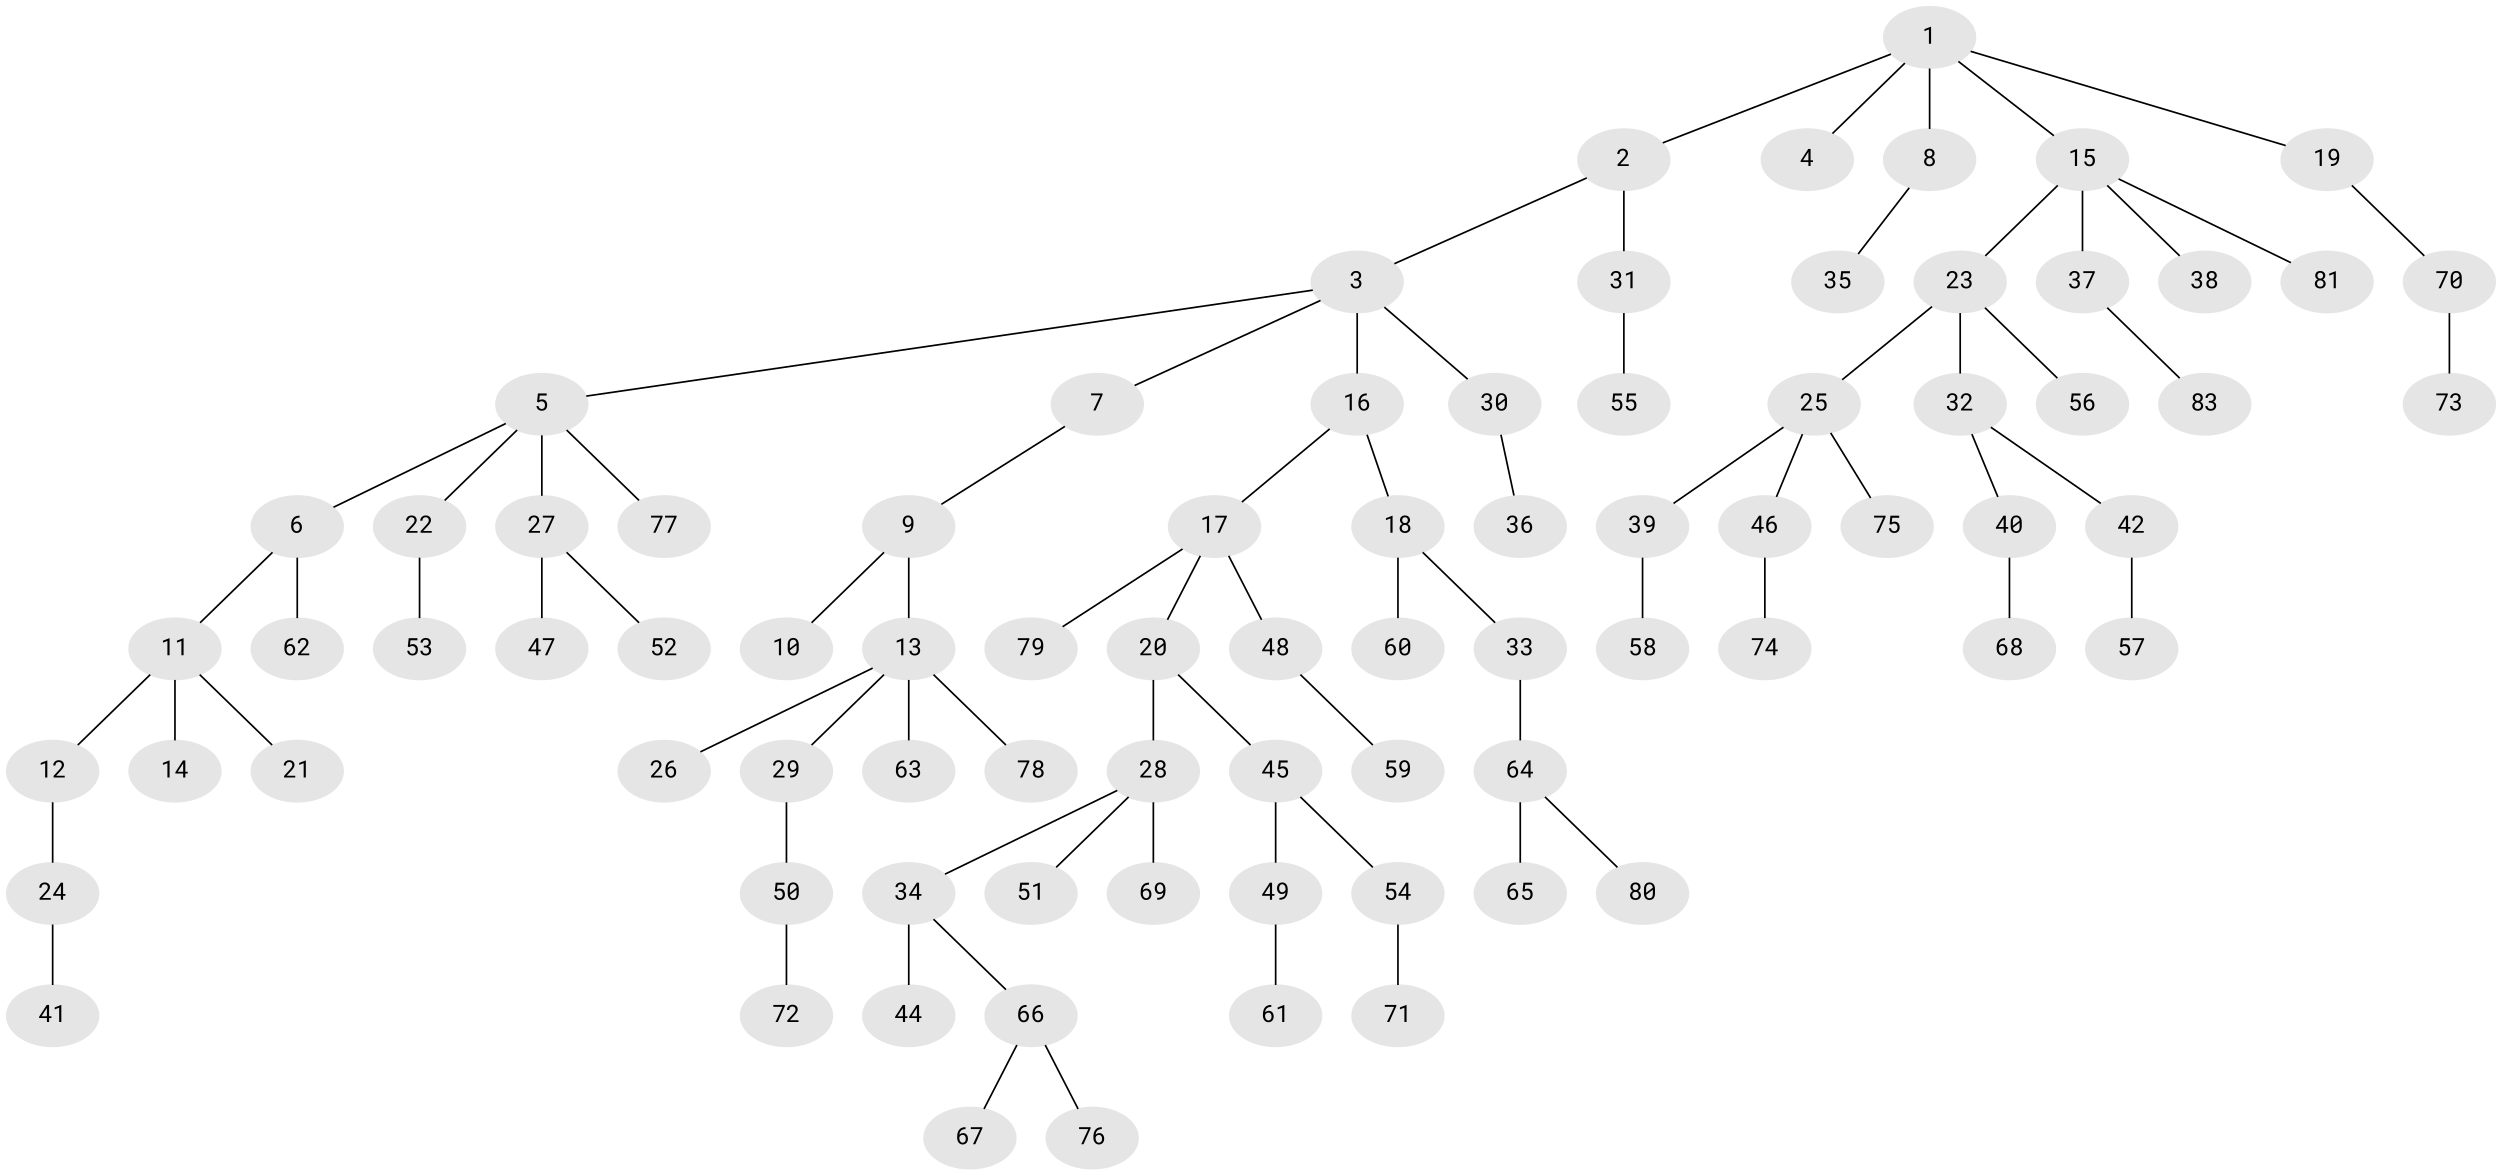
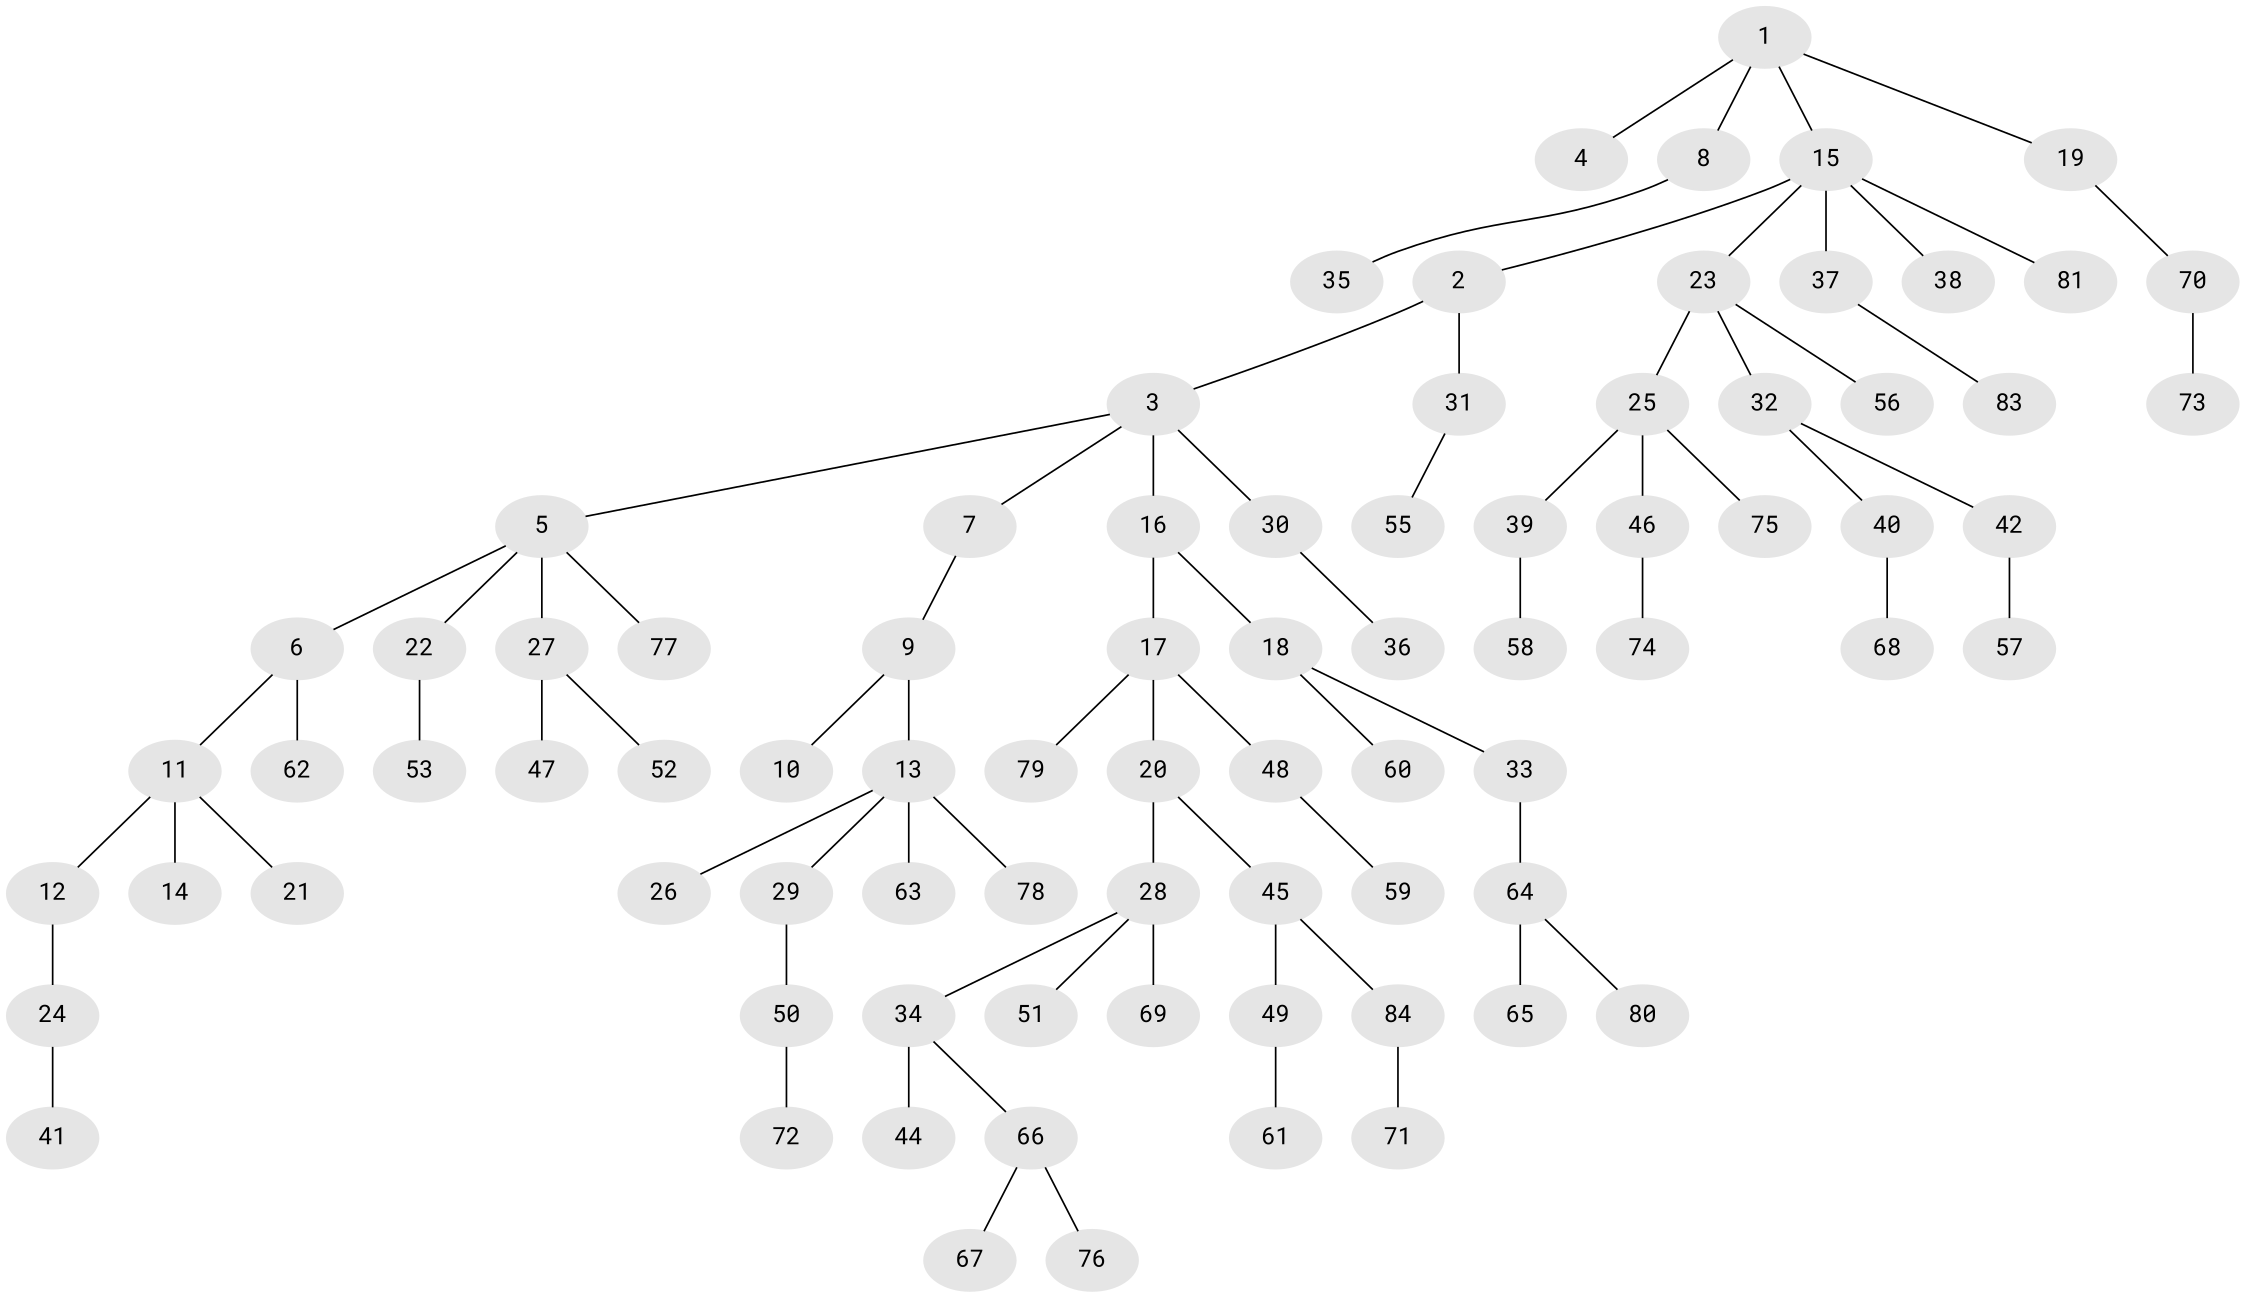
(1777, 98) -> (1648, 230)
(1398, 893) -> (1398, 1016)
